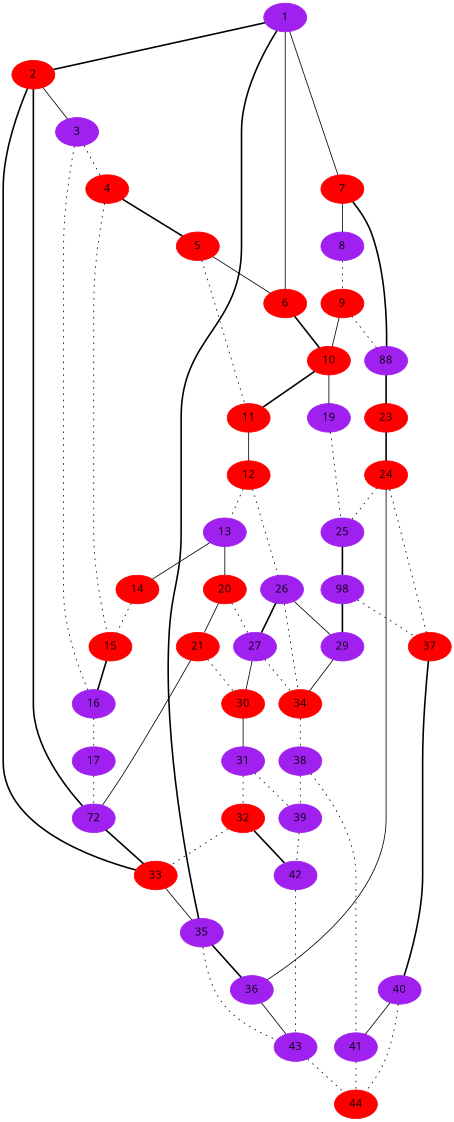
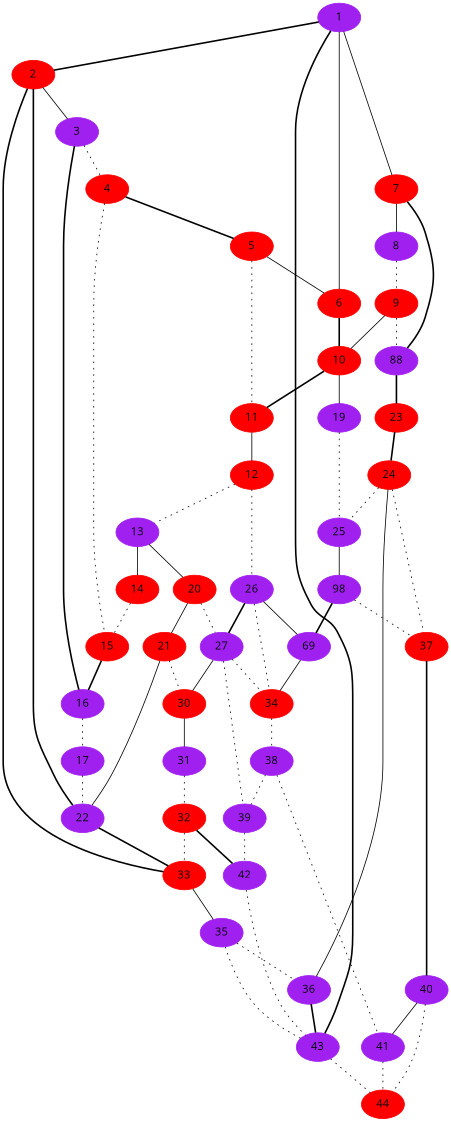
(64, 419) -> (64, 418)
(181, 466) -> (296, 539)
(342, 561) -> (339, 561)
(342, 647) -> (309, 647)
(272, 790) -> (233, 733)
(94, 818) -> (83, 818)
(227, 961) -> (270, 964)
(274, 1018) -> (313, 1018)
